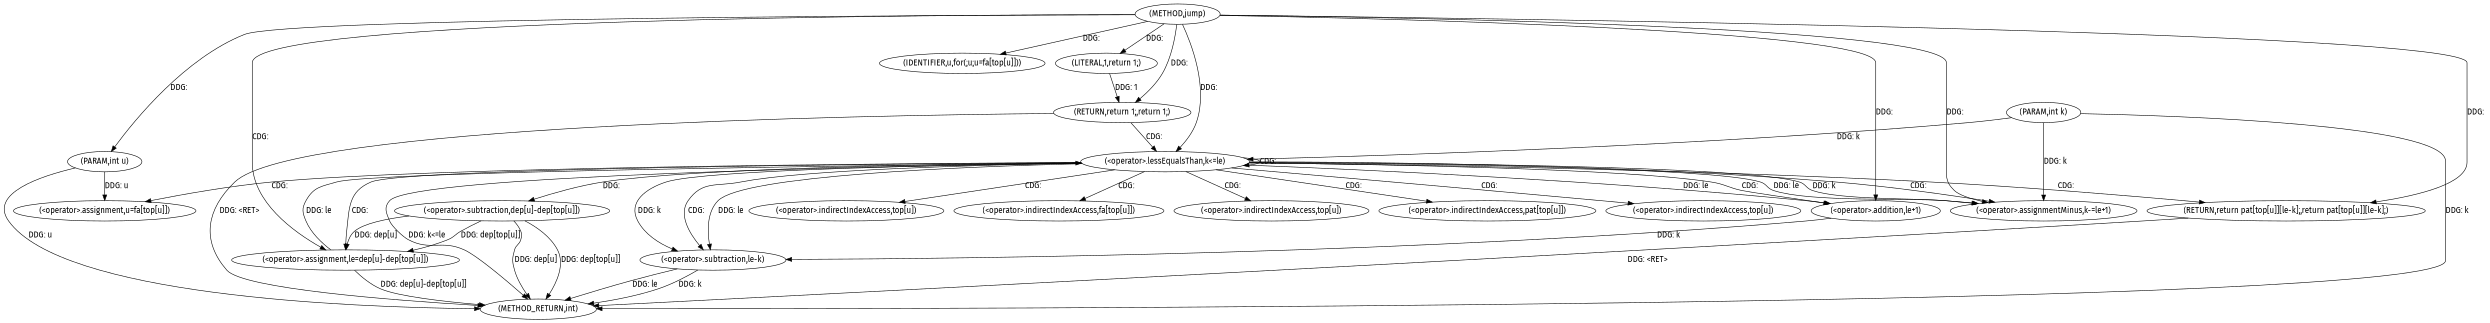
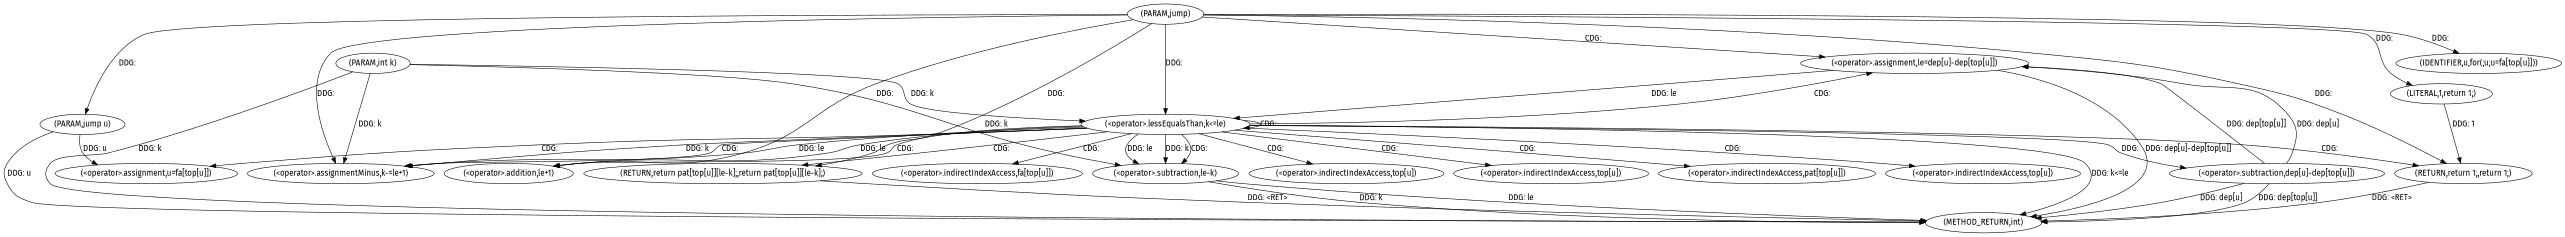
(1178, 14) -> (1166, 14)
(1142, 135) -> (2094, 138)
(105, 162) -> (82, 124)
(1312, 249) -> (767, 81)
